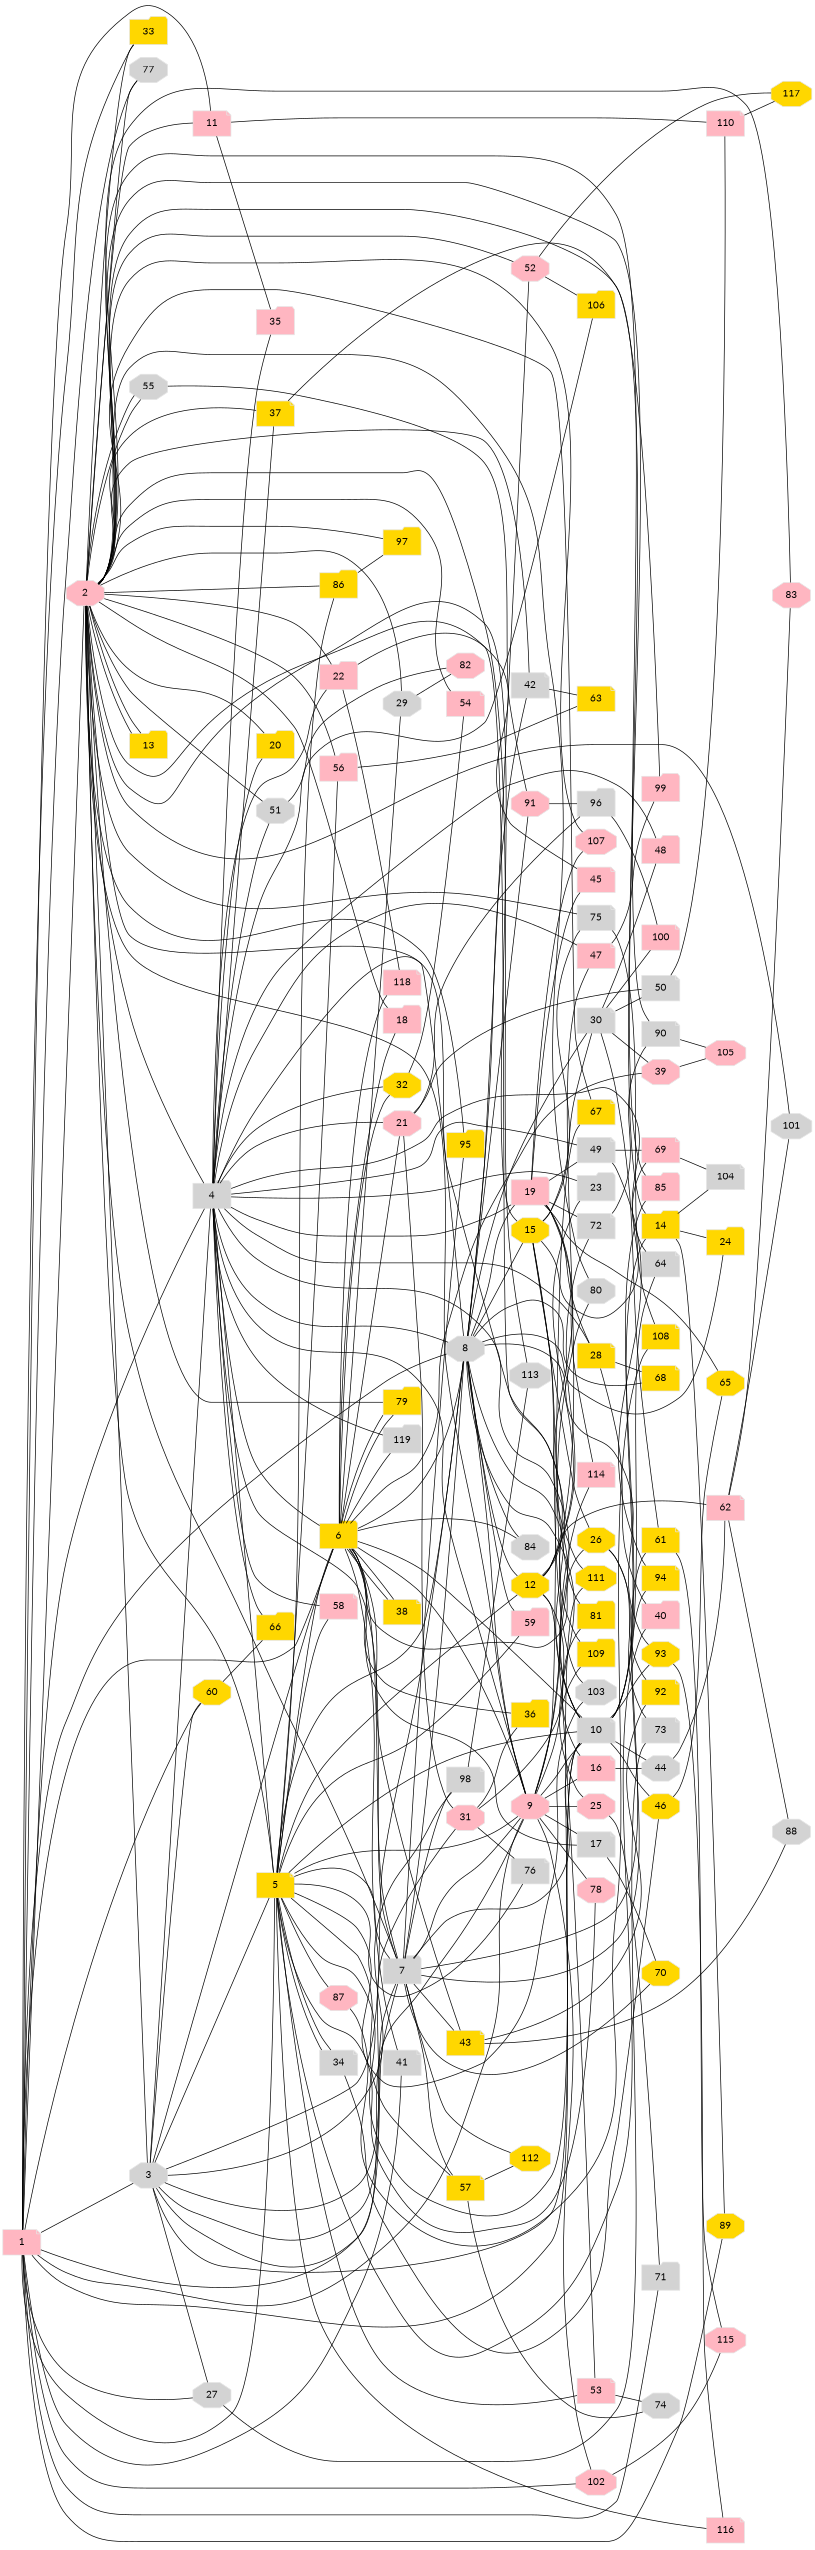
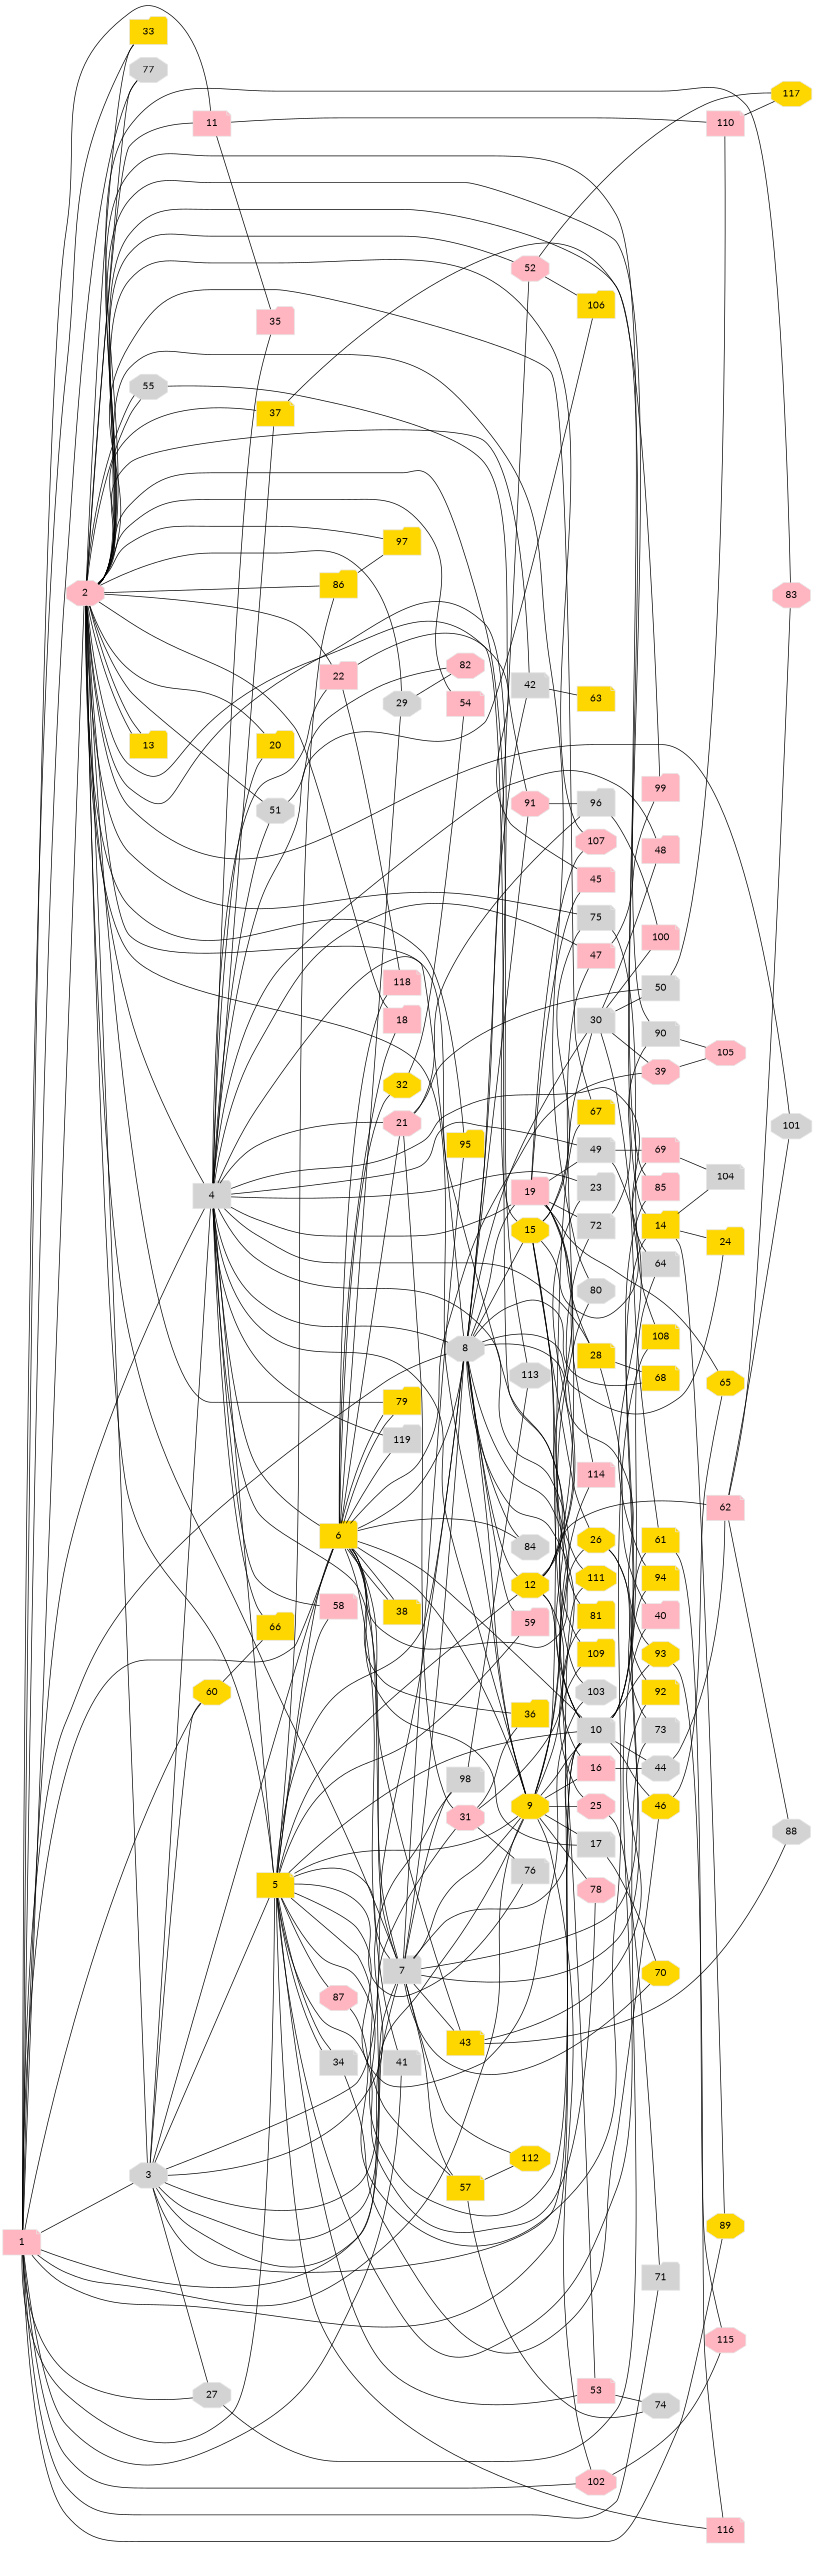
(339, 769) -> none
(286, 1112) -> none
(530, 1806) -> (530, 1806)
